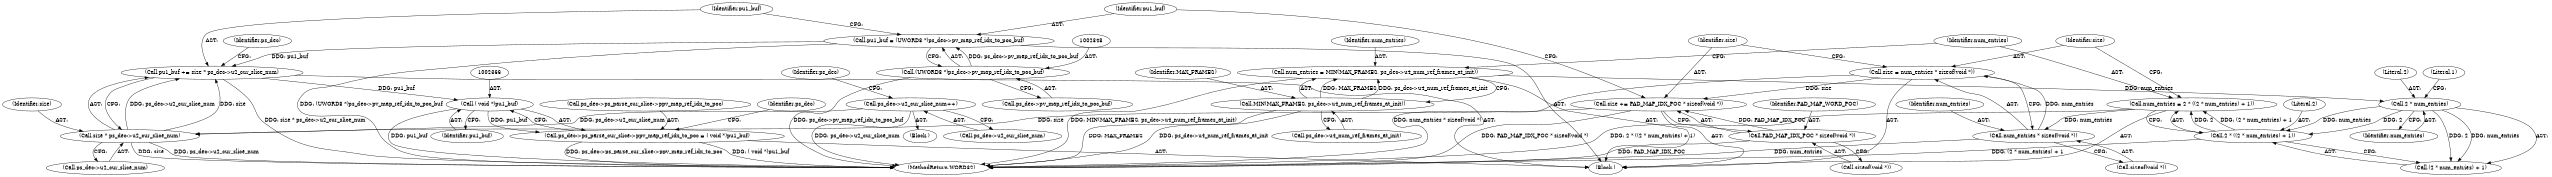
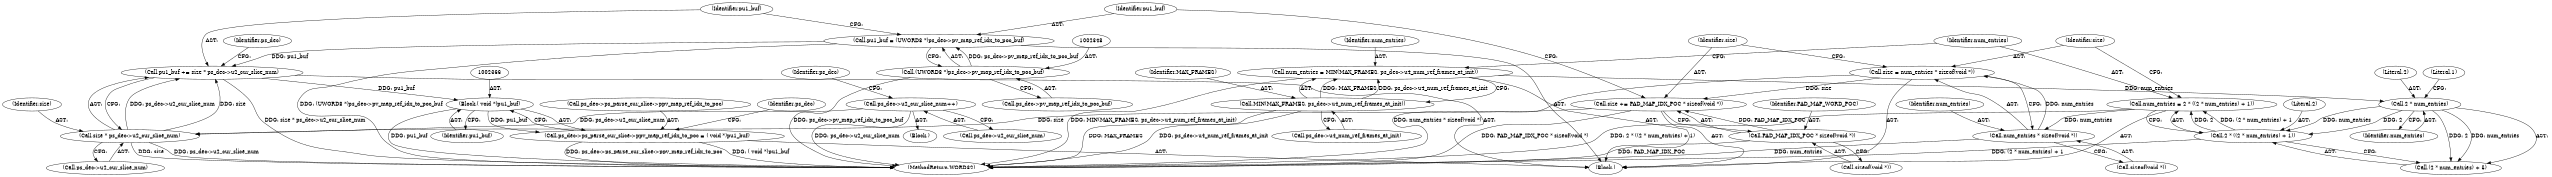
(490, 104) -> (490, 104)
(2451, 168) -> (2451, 168)
